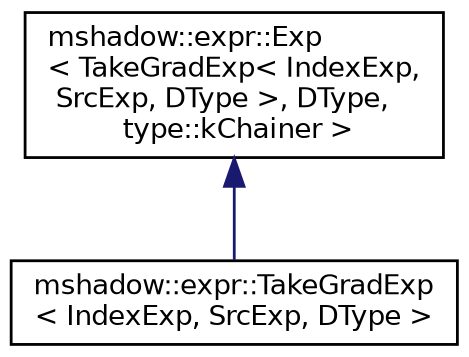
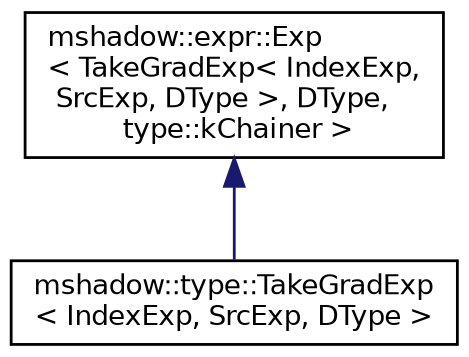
(234, 303) -> (234, 303)
